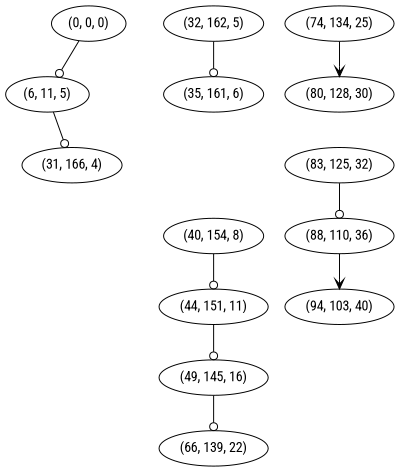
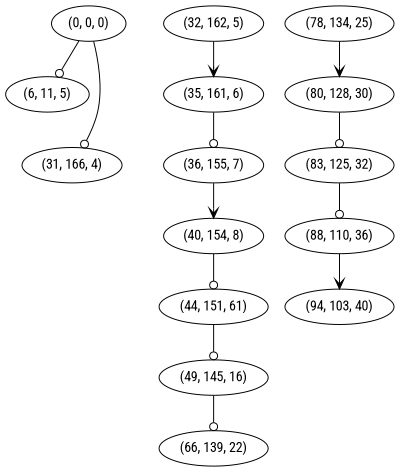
(339, 24) -> (339, 24)
(214, 55) -> (214, 55)
(58, 126) -> (100, 92)
none -> (339, 126)
none -> (214, 165)
(214, 307) -> (214, 307)
